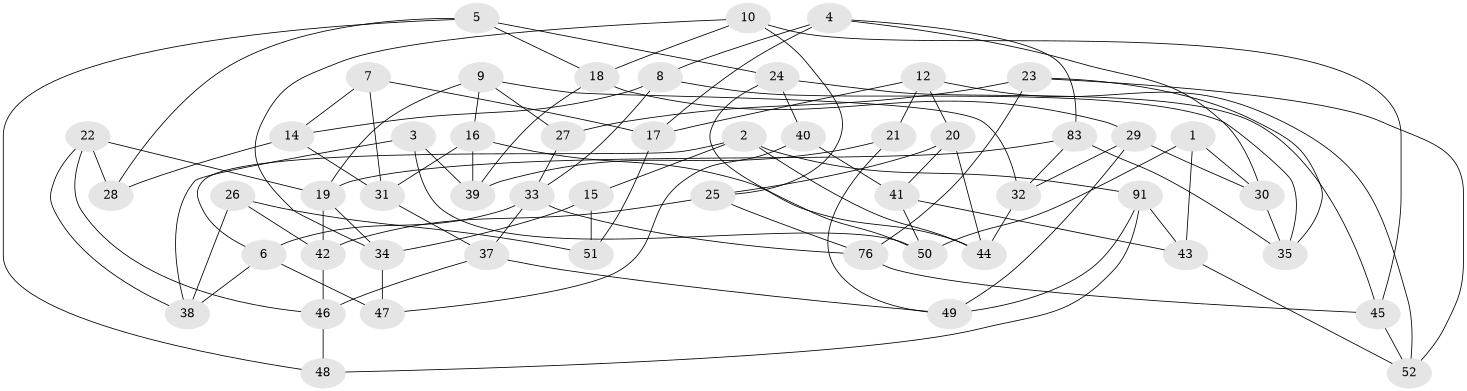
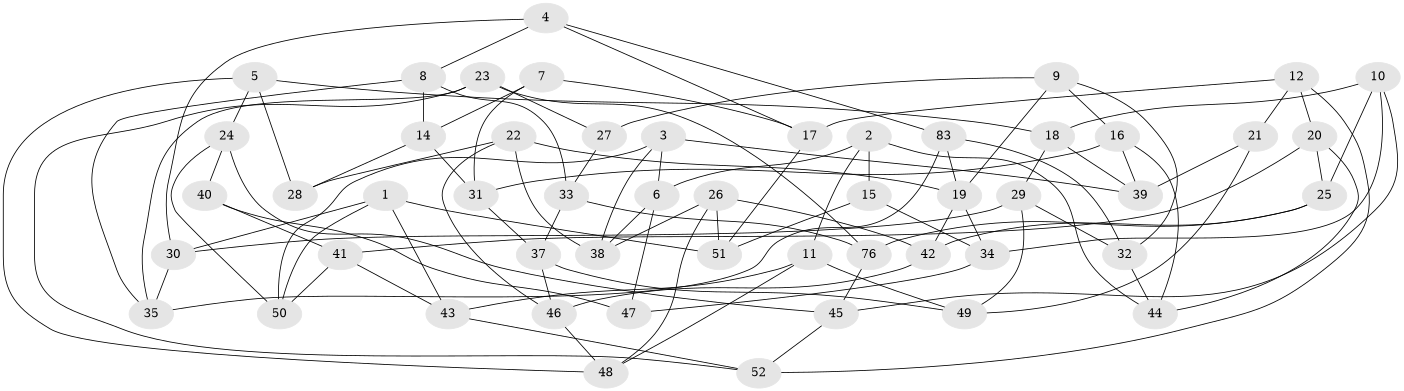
(1140, 196) -> (810, 255)
(362, 227) -> (660, 166)
none -> (544, 227)
none -> (678, 280)
